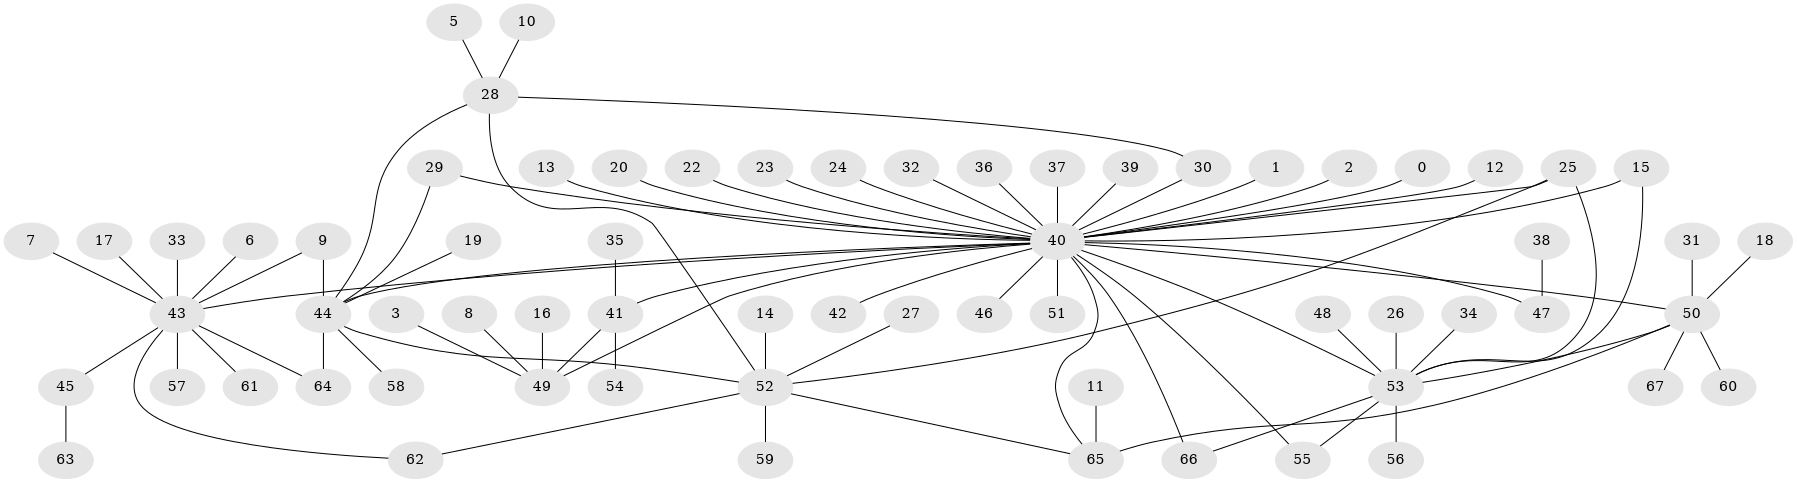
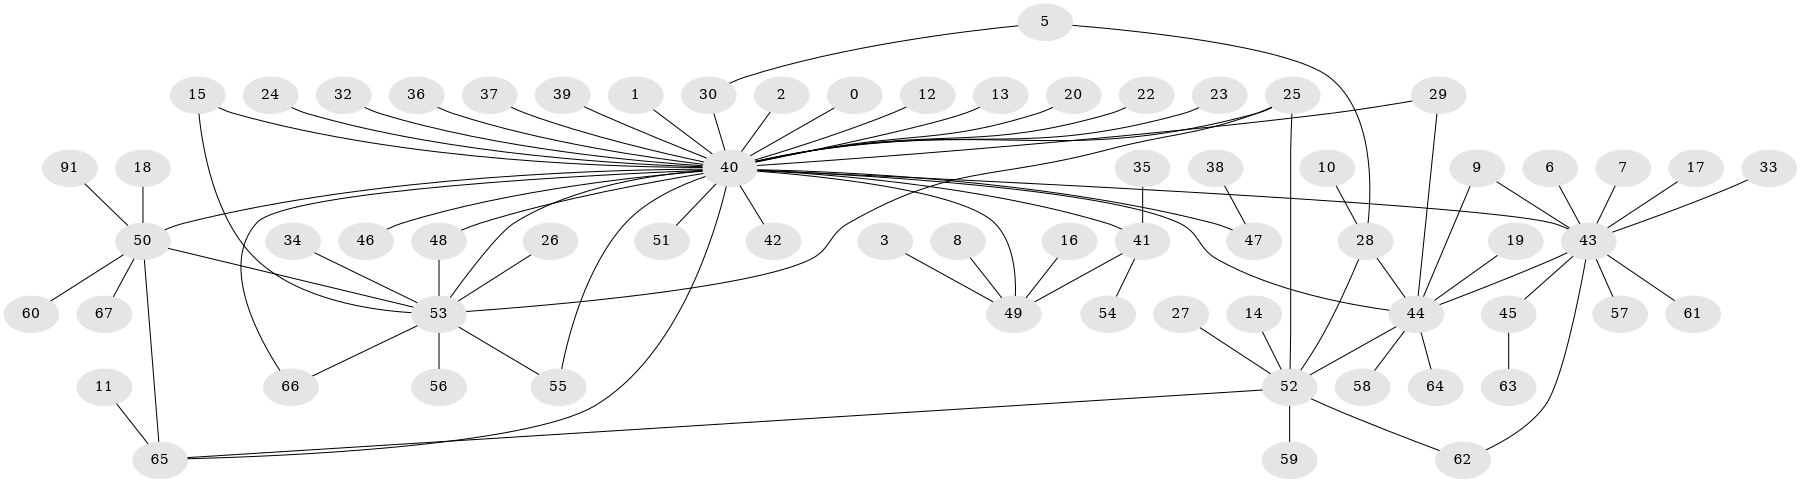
(852, 114) -> (872, 46)
none -> (521, 212)
(1692, 241) -> (70, 168)
(250, 351) -> (1504, 280)
